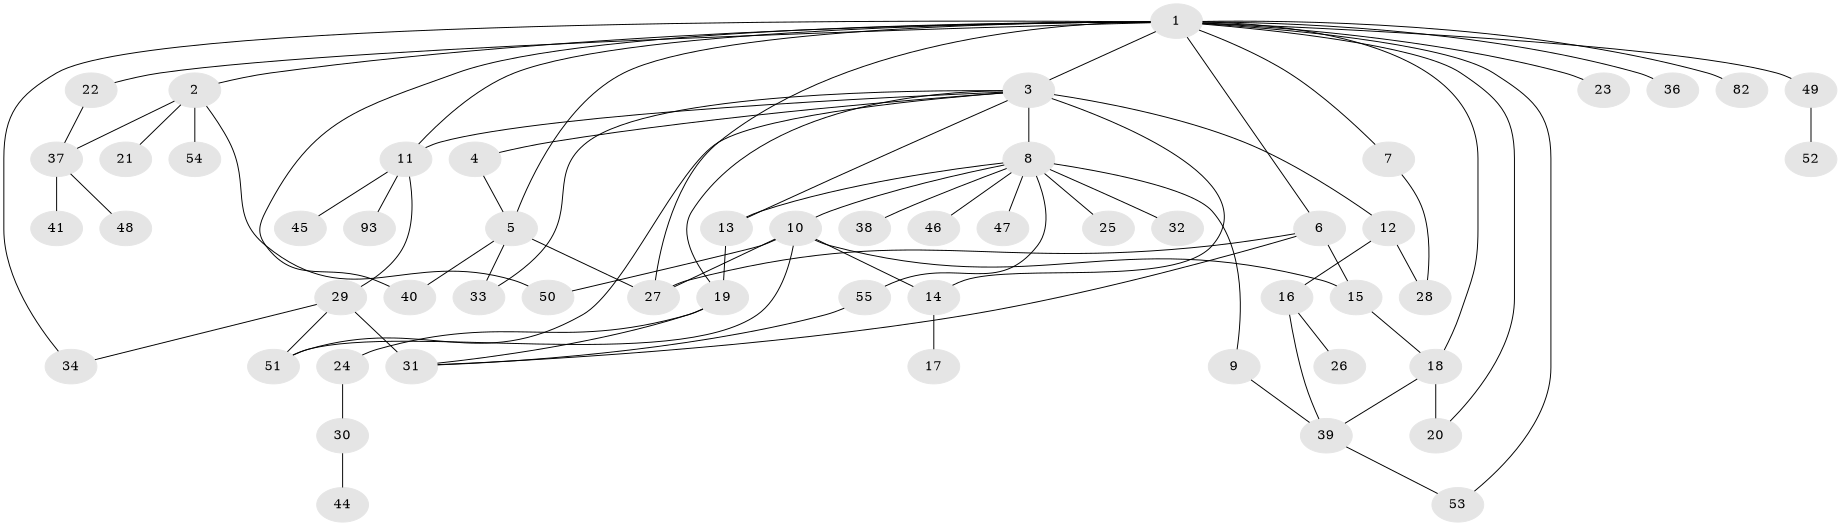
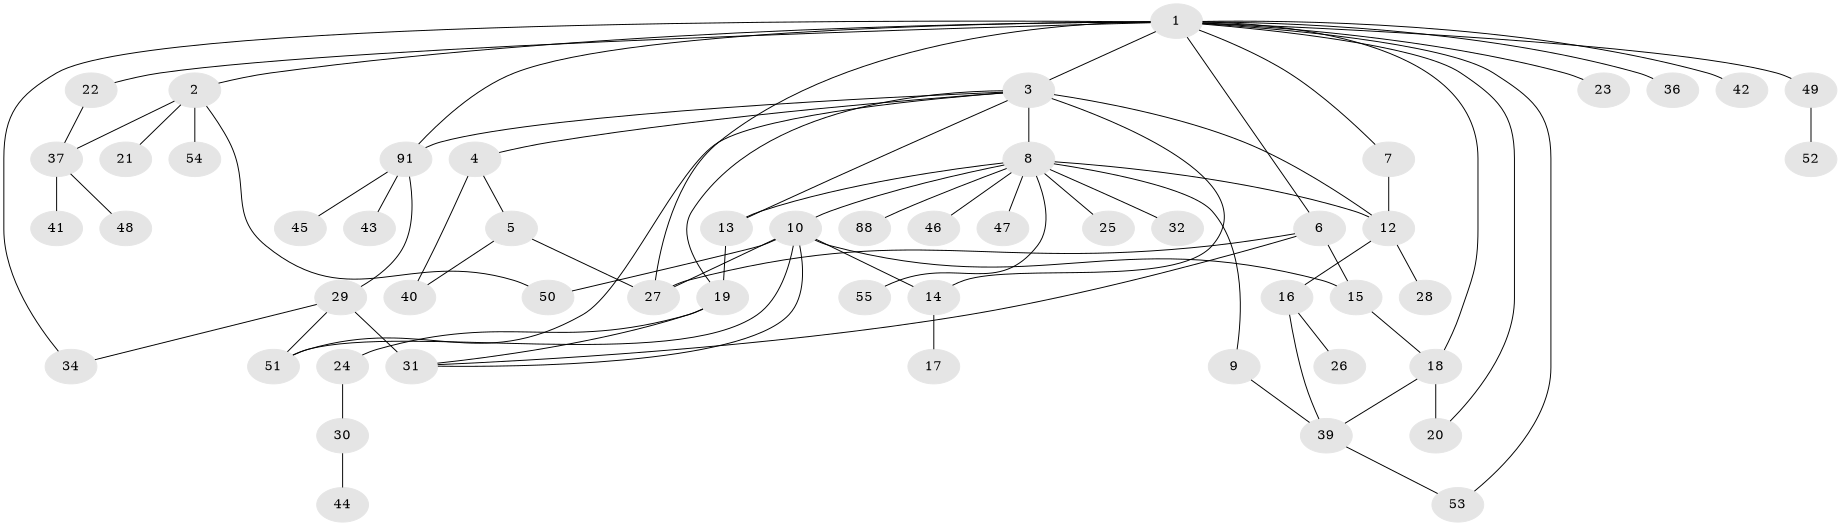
(761, 42) -> none
(567, 50) -> (444, 229)
(1742, 90) -> (1742, 90)
(406, 159) -> (406, 159)
none -> (1214, 180)
(1426, 224) -> (1389, 194)
(369, 228) -> (369, 228)
(865, 228) -> (865, 228)
(479, 298) -> none
(724, 336) -> (632, 359)
